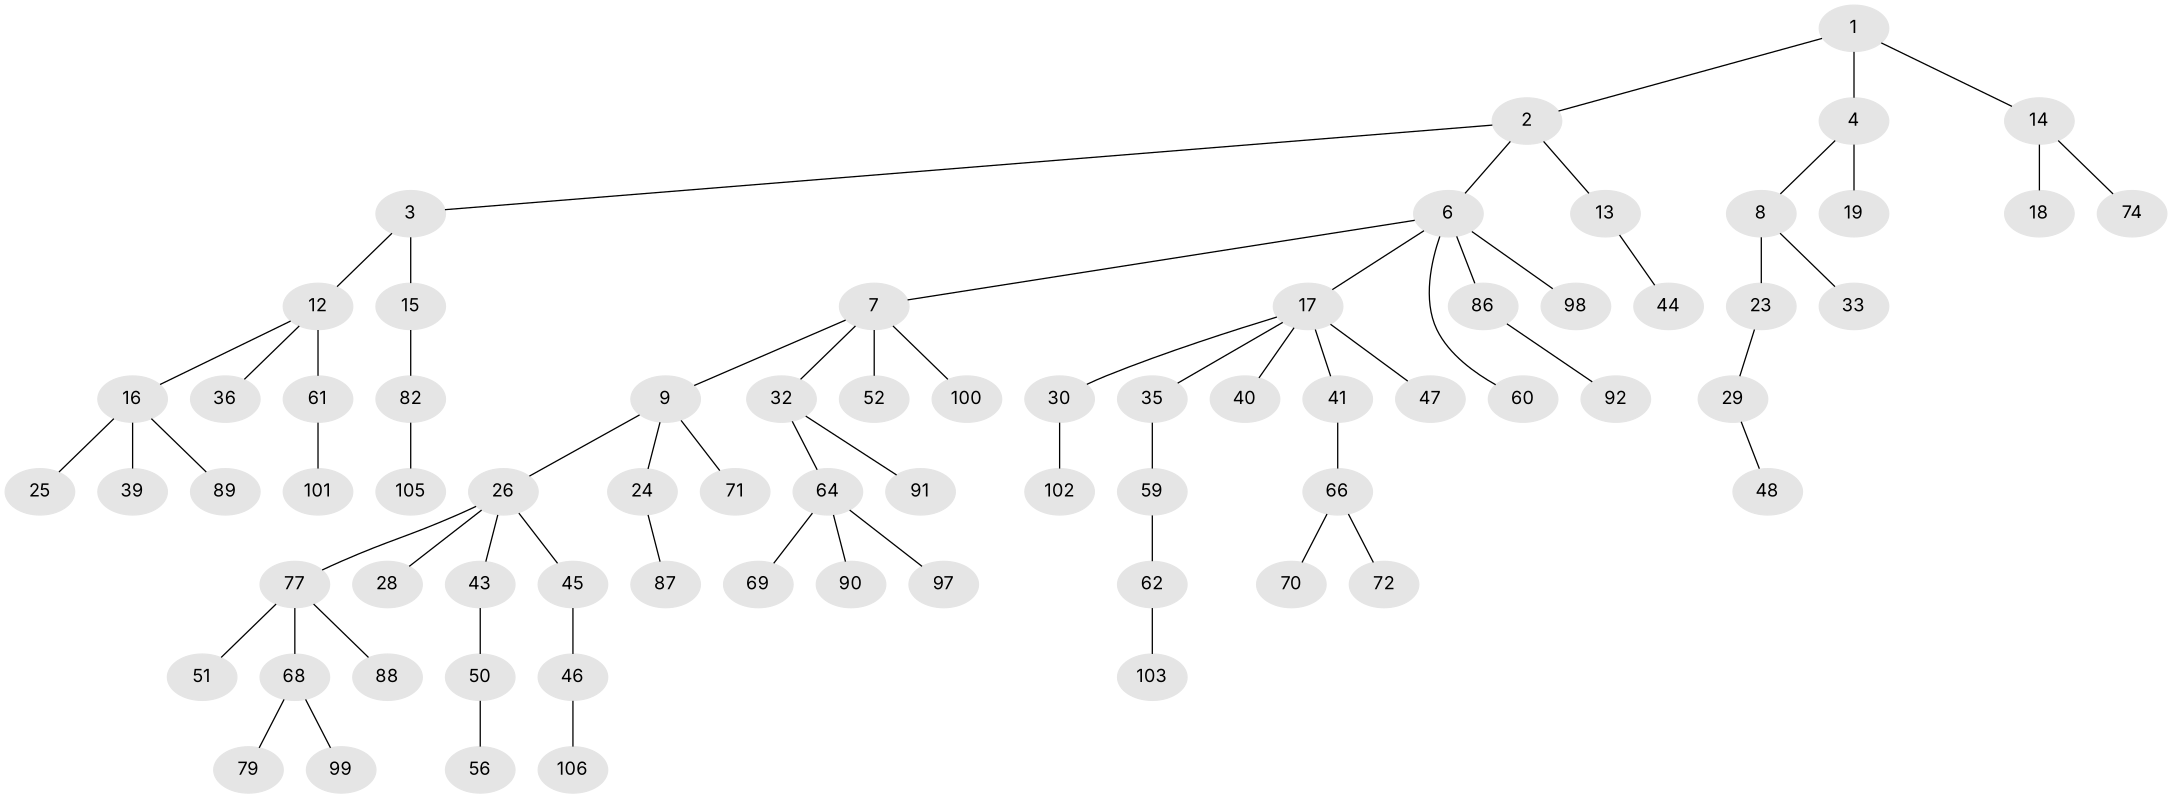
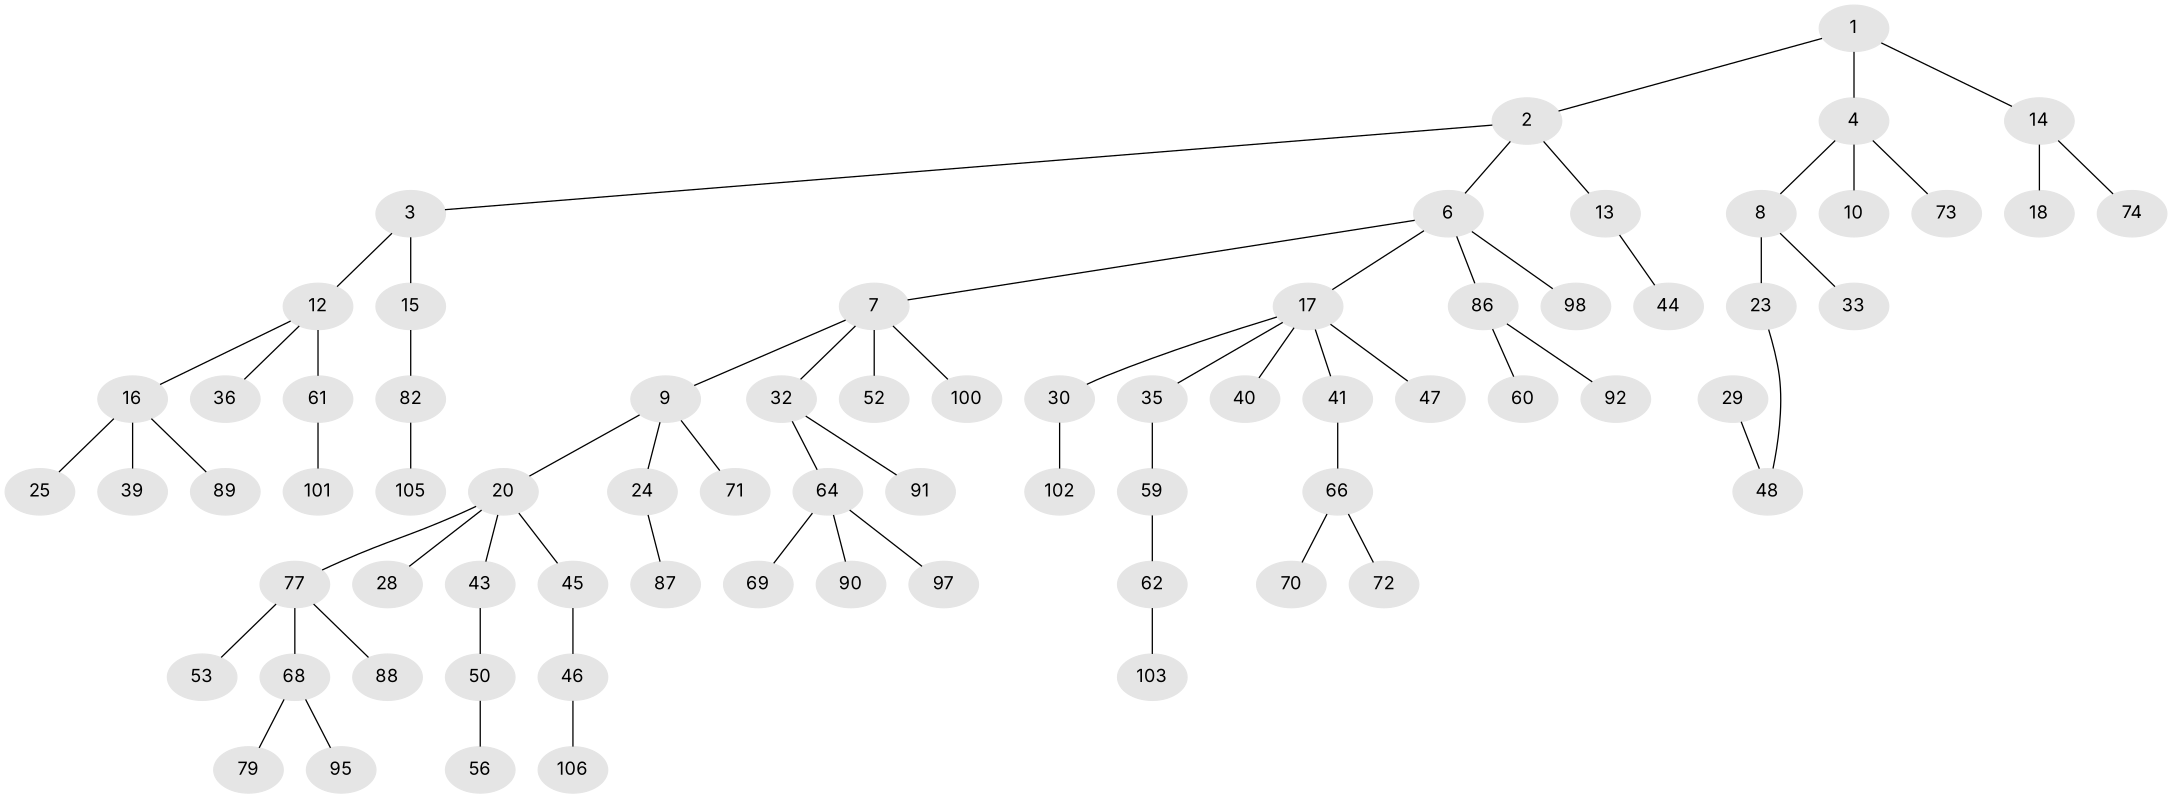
(1854, 214) -> (1854, 214)
none -> (1947, 214)
(1434, 323) -> (1503, 353)
(1747, 353) -> (1781, 399)
(503, 492) -> (503, 492)
(202, 677) -> (202, 677)
(341, 770) -> (341, 770)
